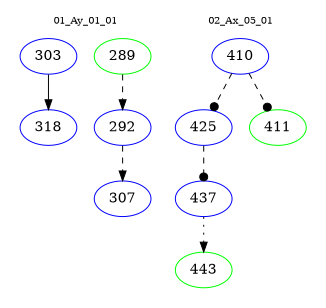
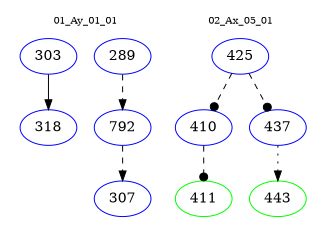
(123, 56) -> (123, 56)
(224, 88) -> (224, 88)
(123, 128) -> (123, 128)
